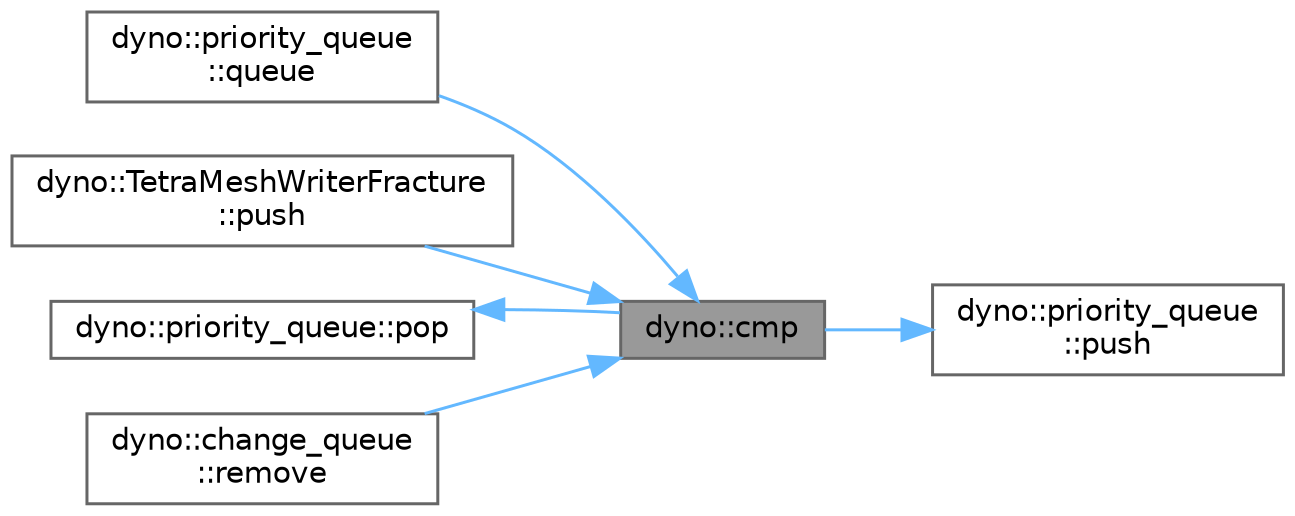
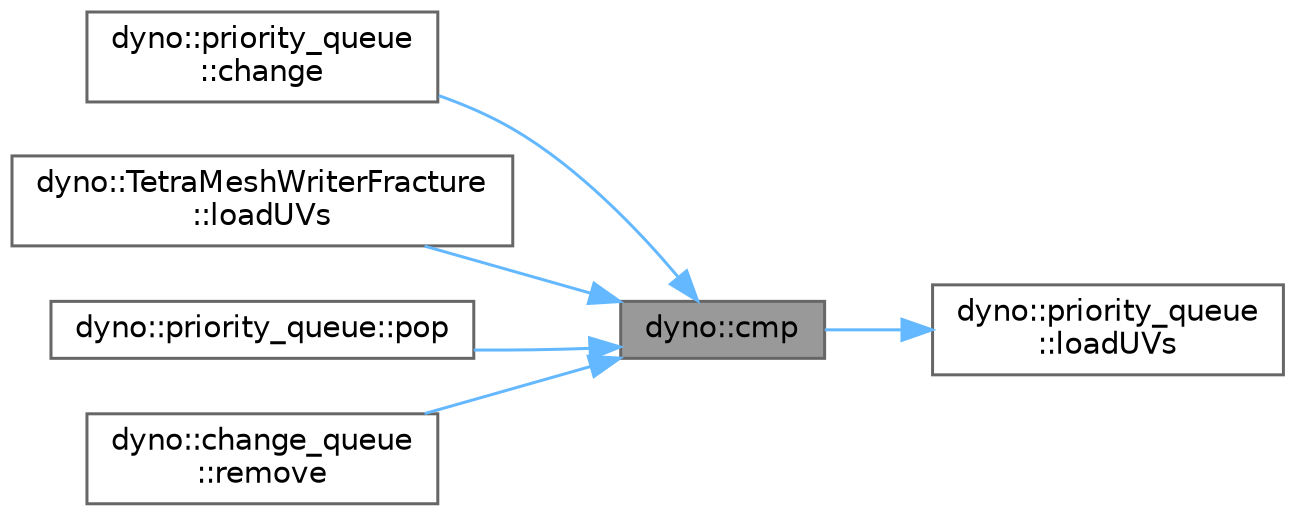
(262, 57) -> (262, 57)
(262, 201) -> (262, 201)
(562, 310) -> (532, 350)
(1108, 330) -> (1108, 330)
